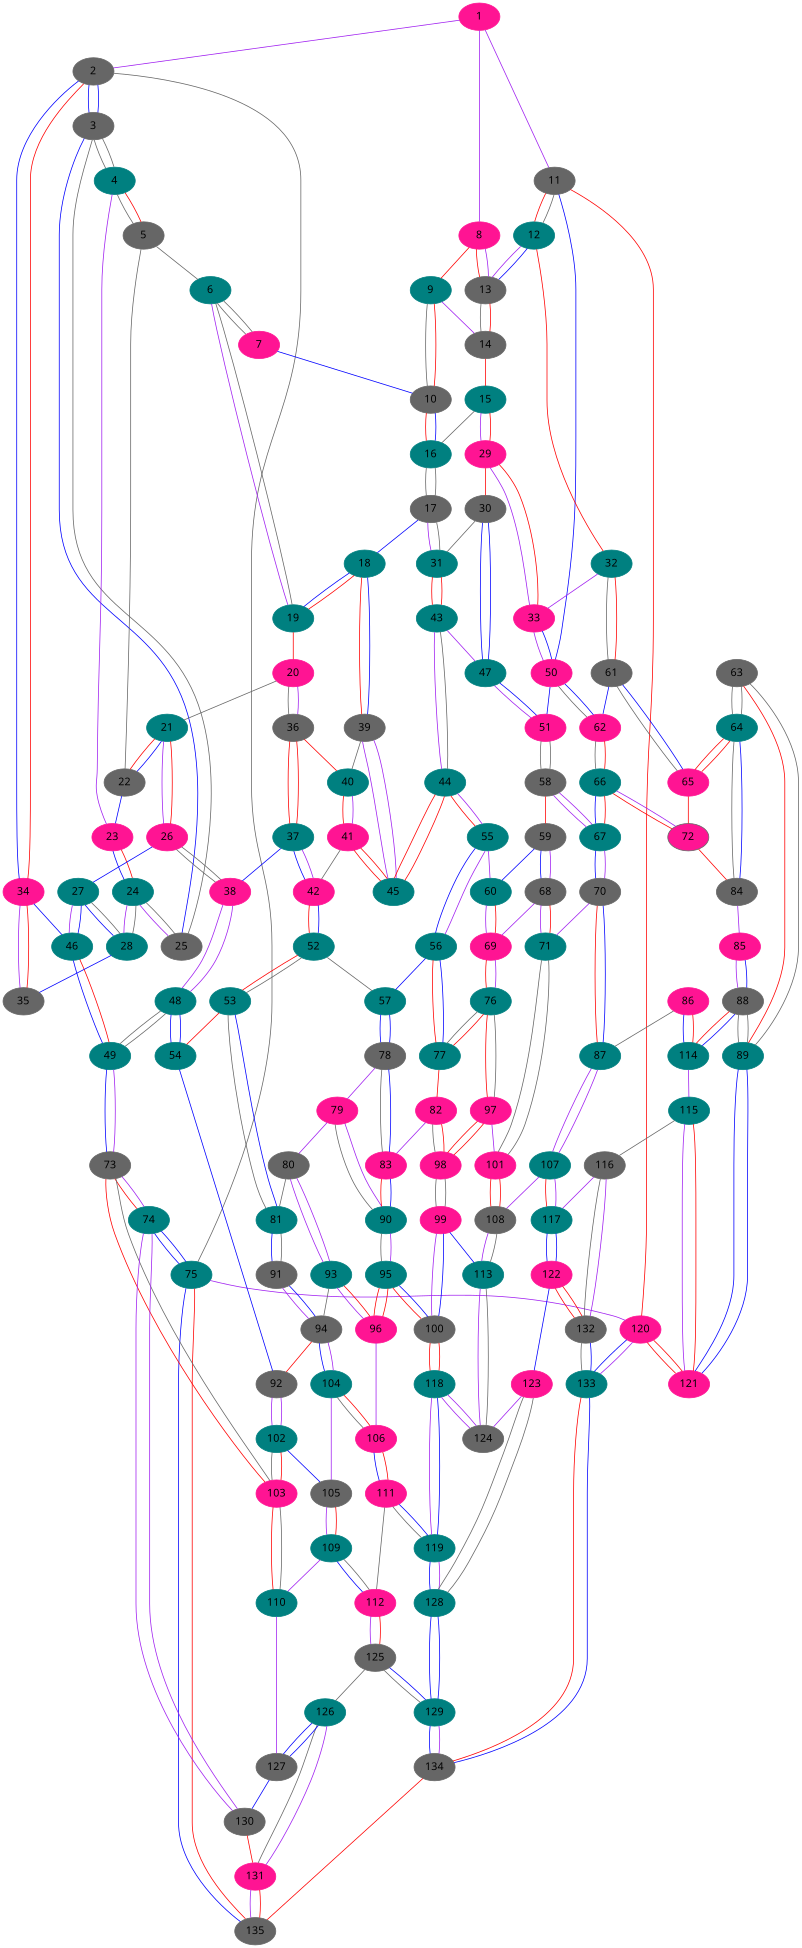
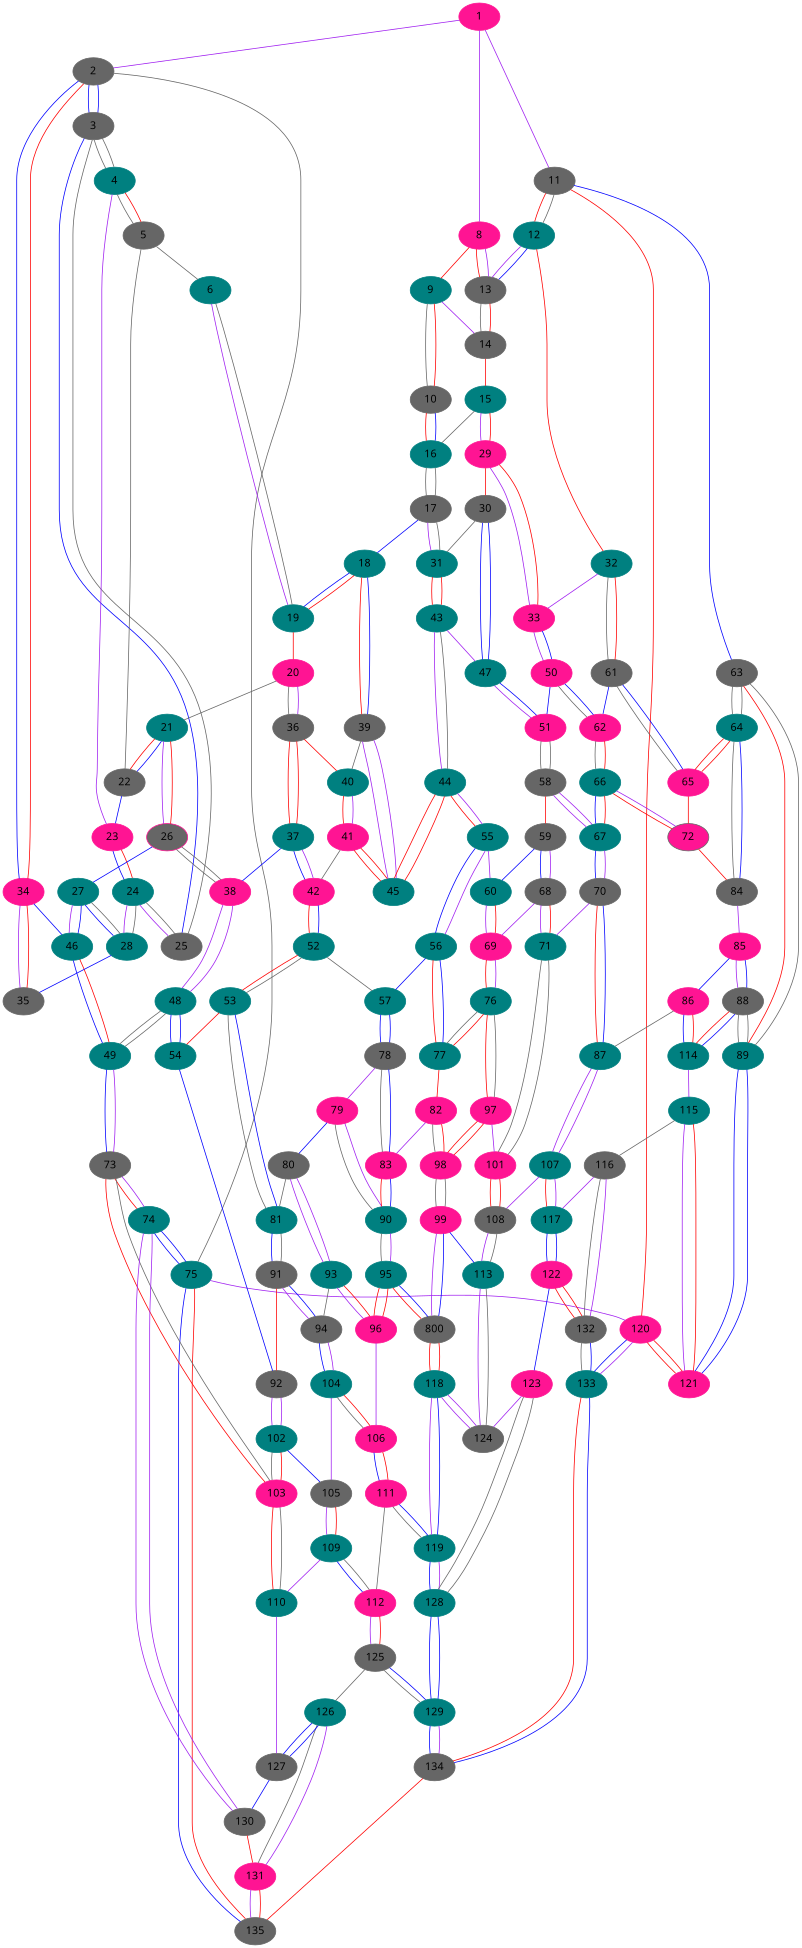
(259, 345) -> none
(576, 427) -> (710, 384)
(167, 837) -> (167, 837)
none -> (714, 974)
(313, 1138) -> (313, 1138)
(435, 1330) -> (435, 1330)
(299, 1357) -> (277, 1329)
